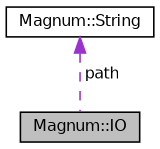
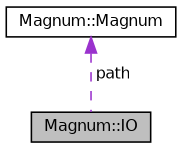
(80, 22) -> (91, 22)
